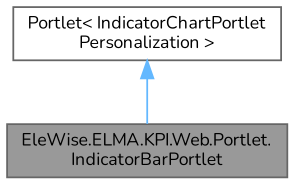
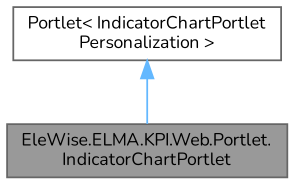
(147, 151) -> (147, 151)
